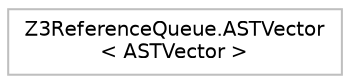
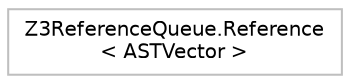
(175, 42) -> (175, 42)
